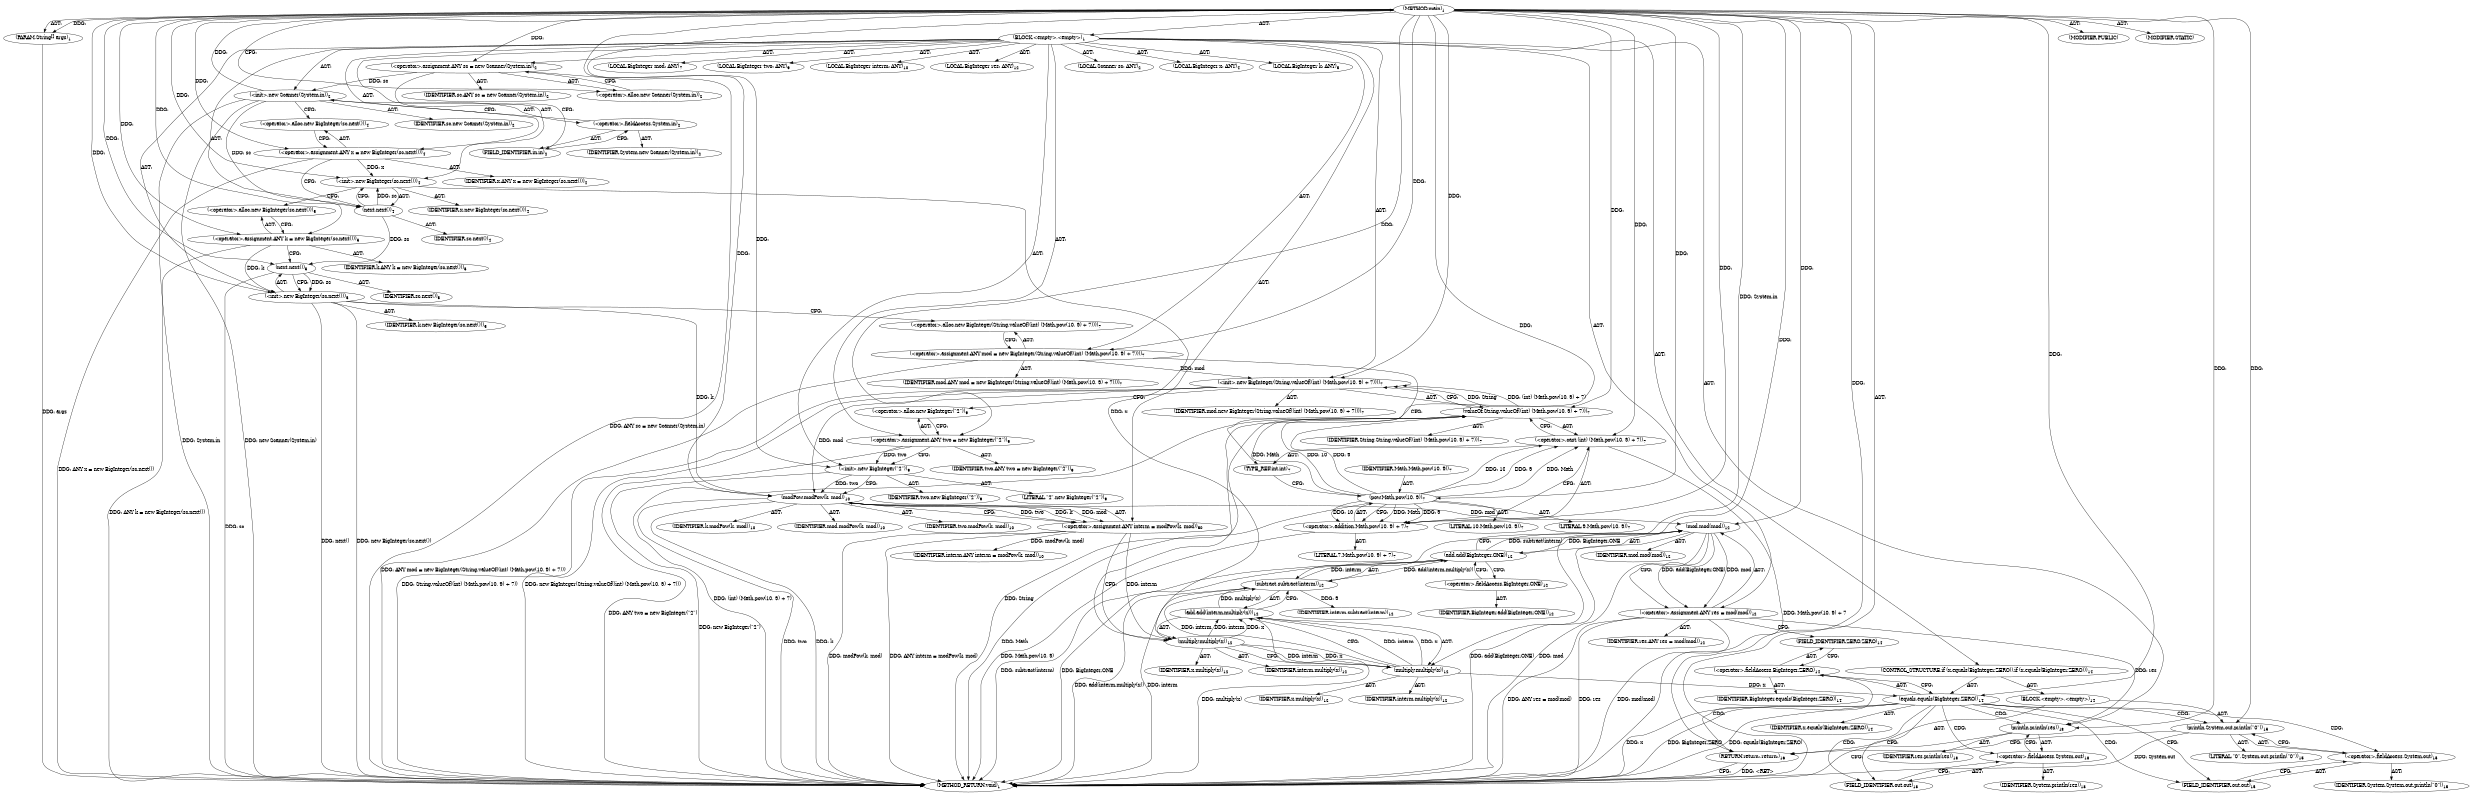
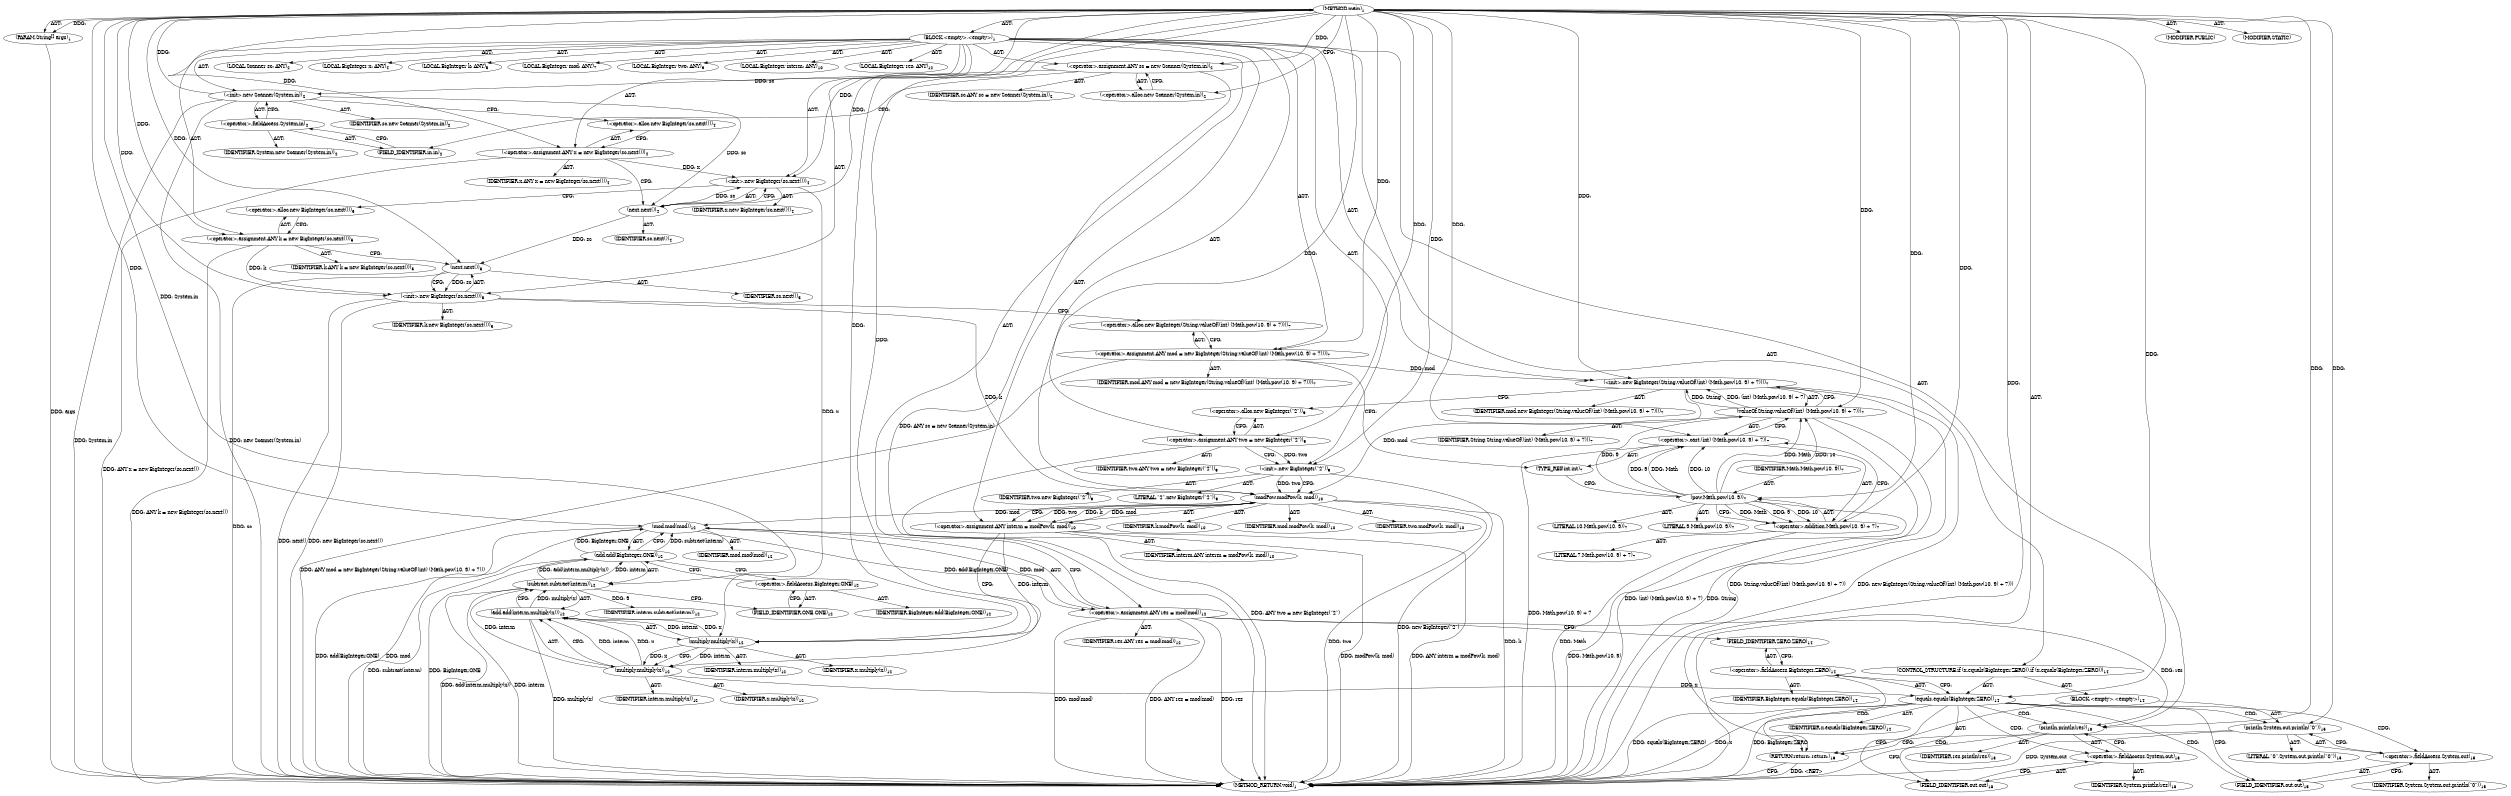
(1200, 527) -> (1073, 527)
(1058, 542) -> (1151, 542)
none -> (793, 614)
